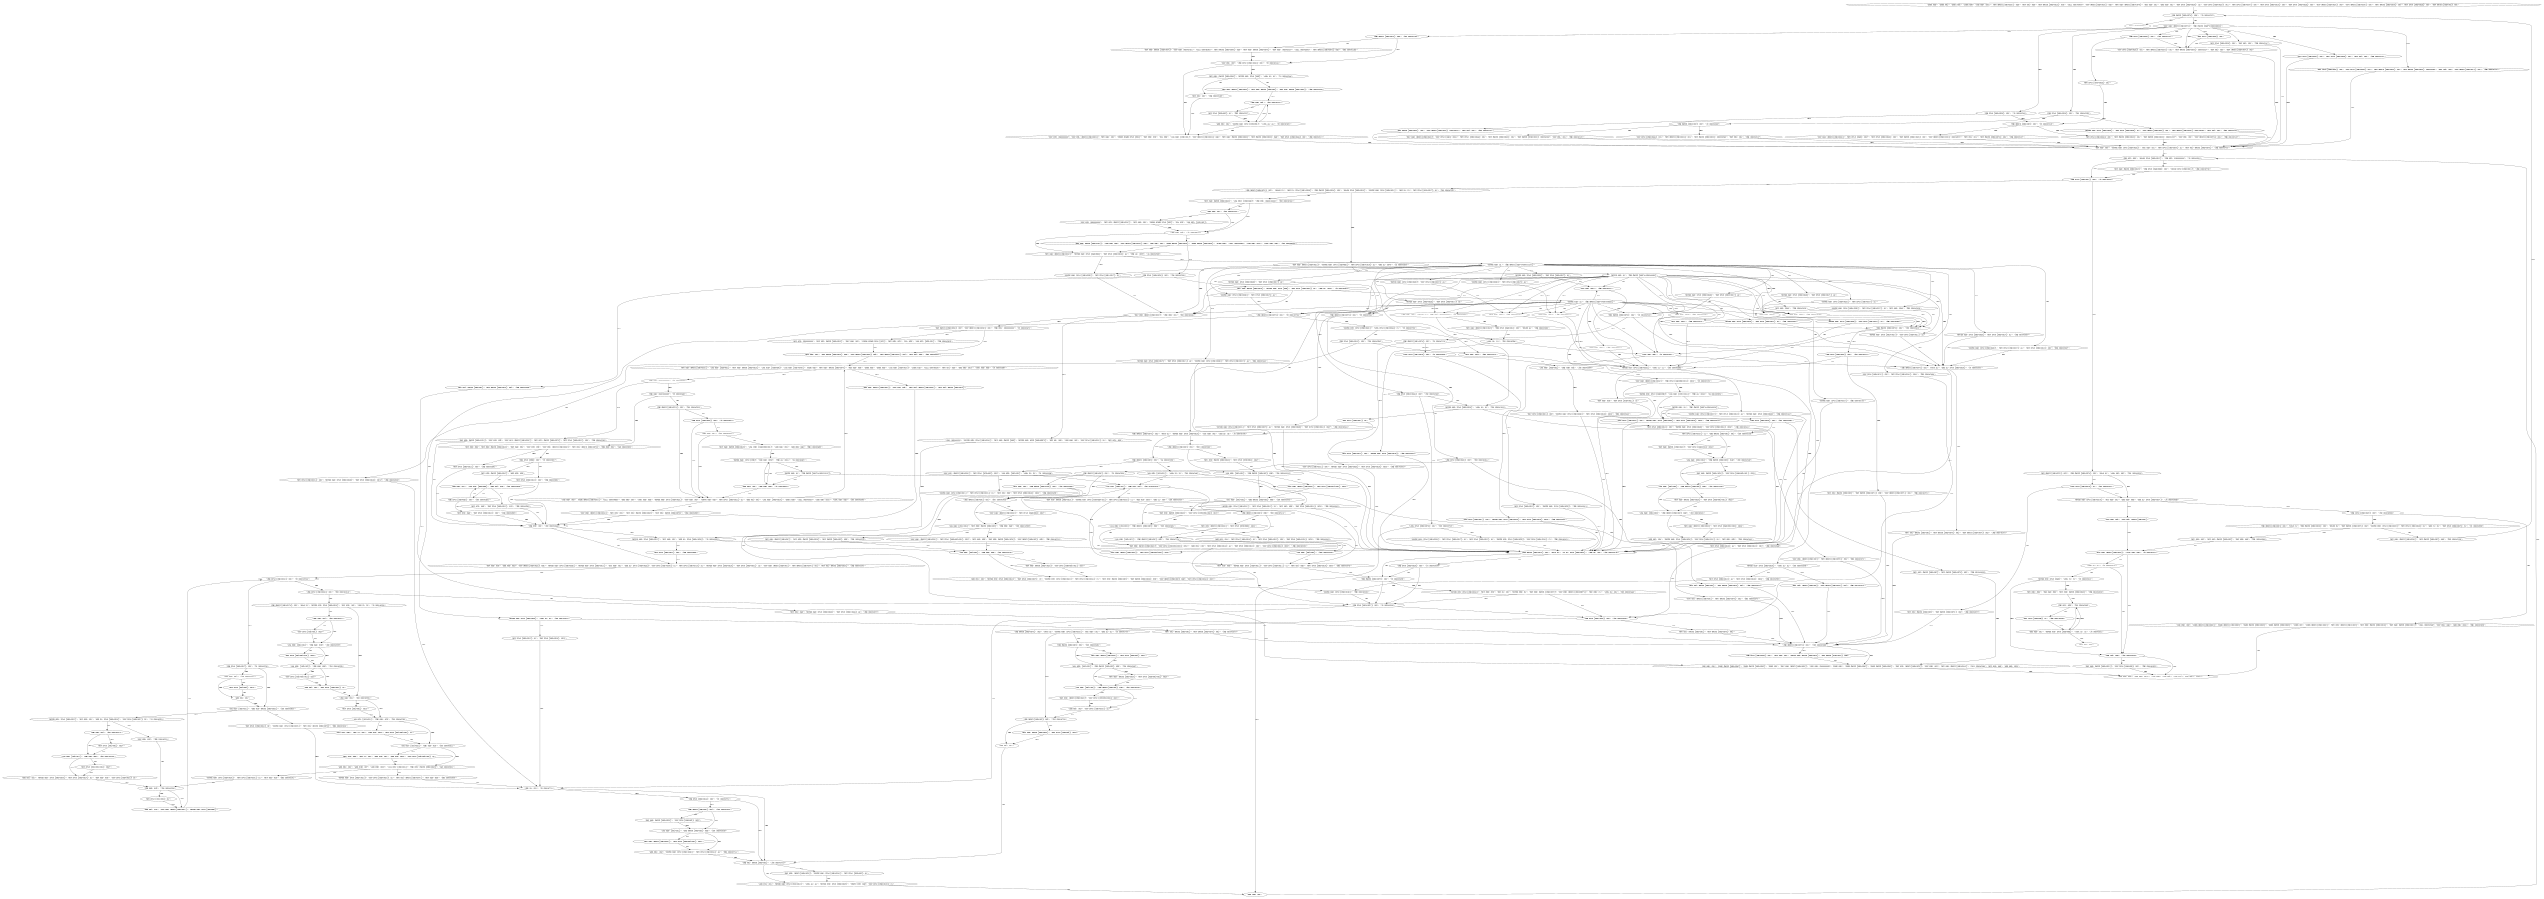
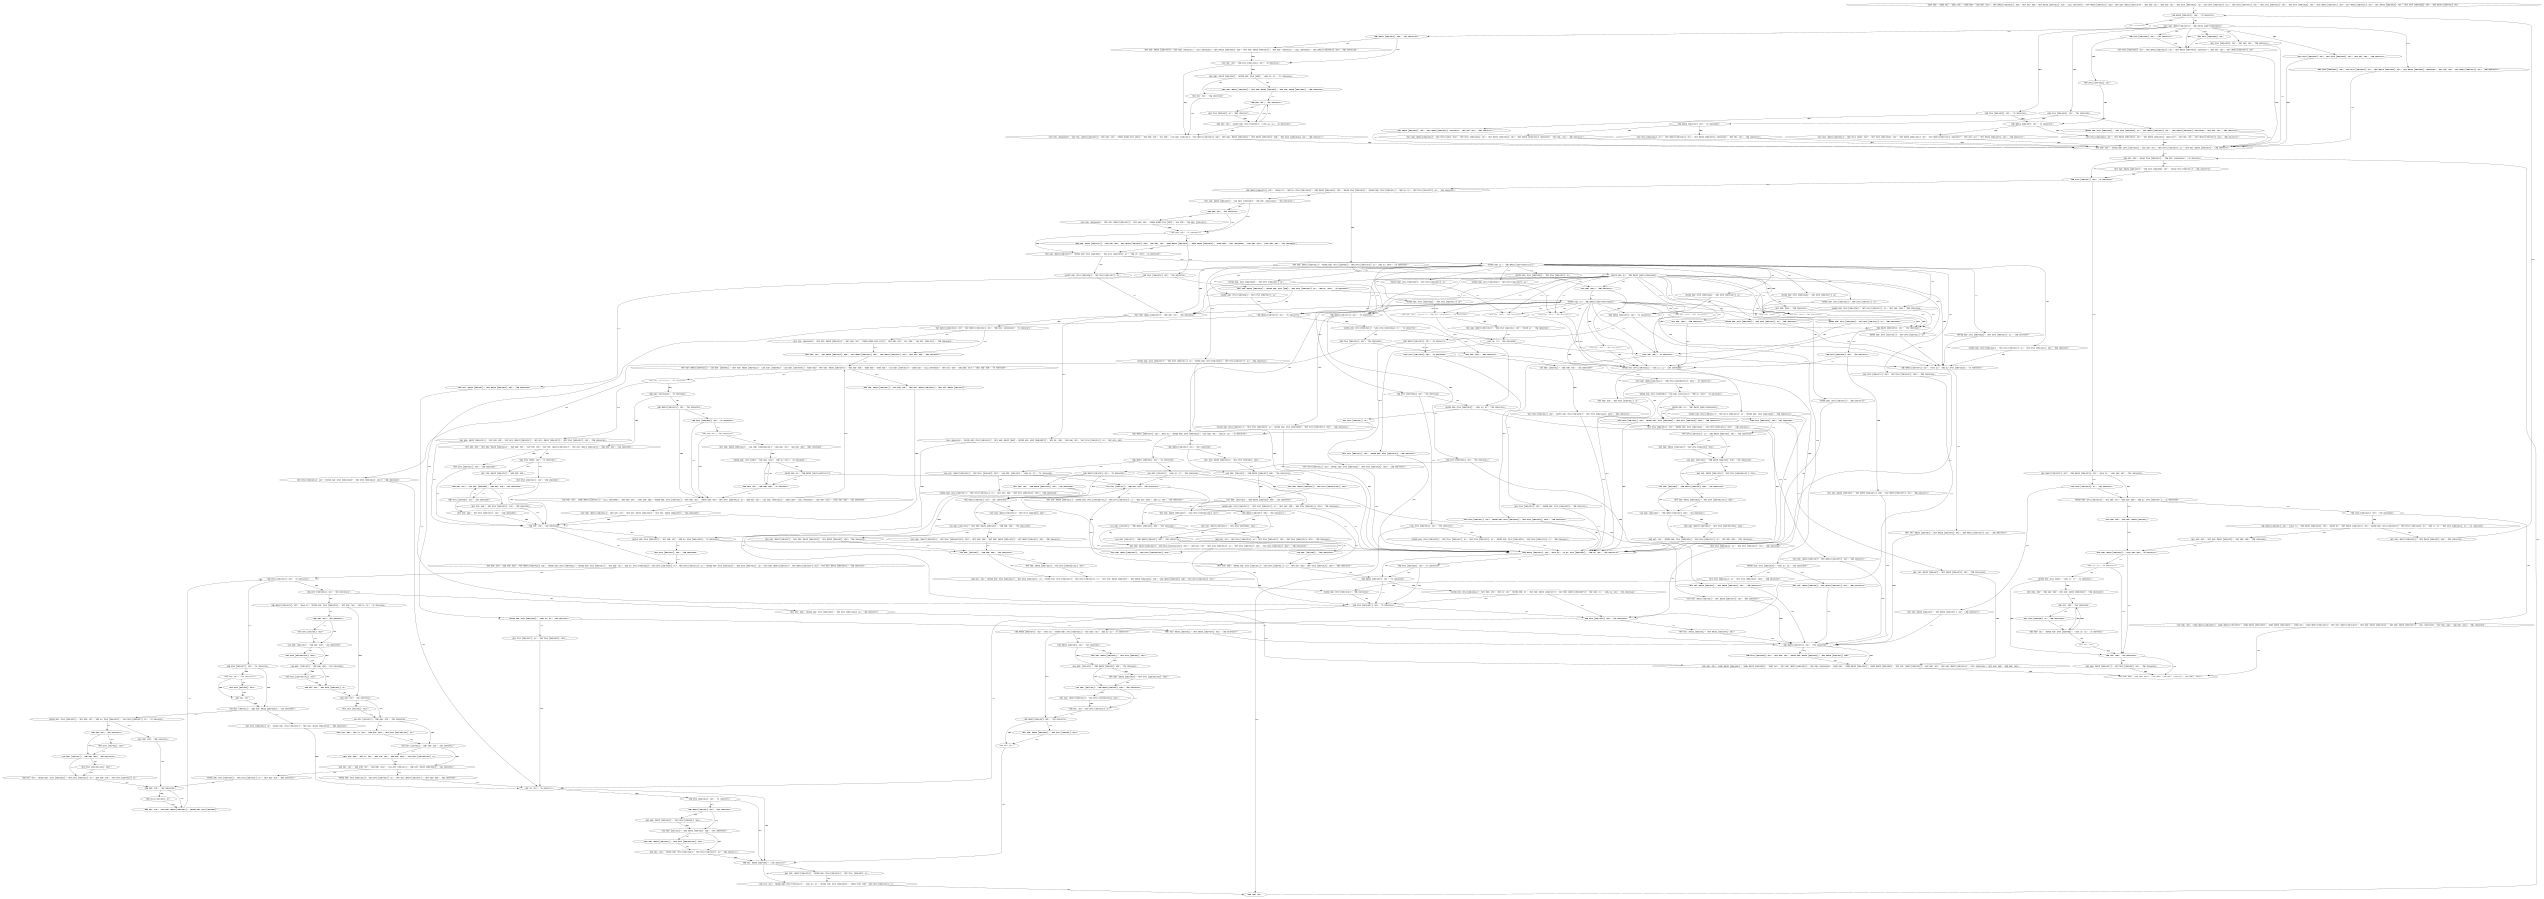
(1595, 296) -> (1591, 294)
none -> (2103, 650)
